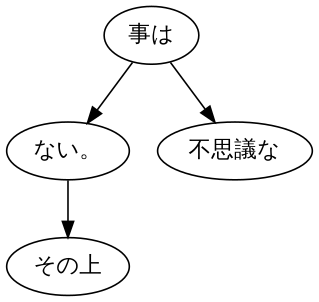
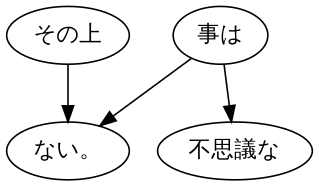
(68, 201) -> (68, 85)
